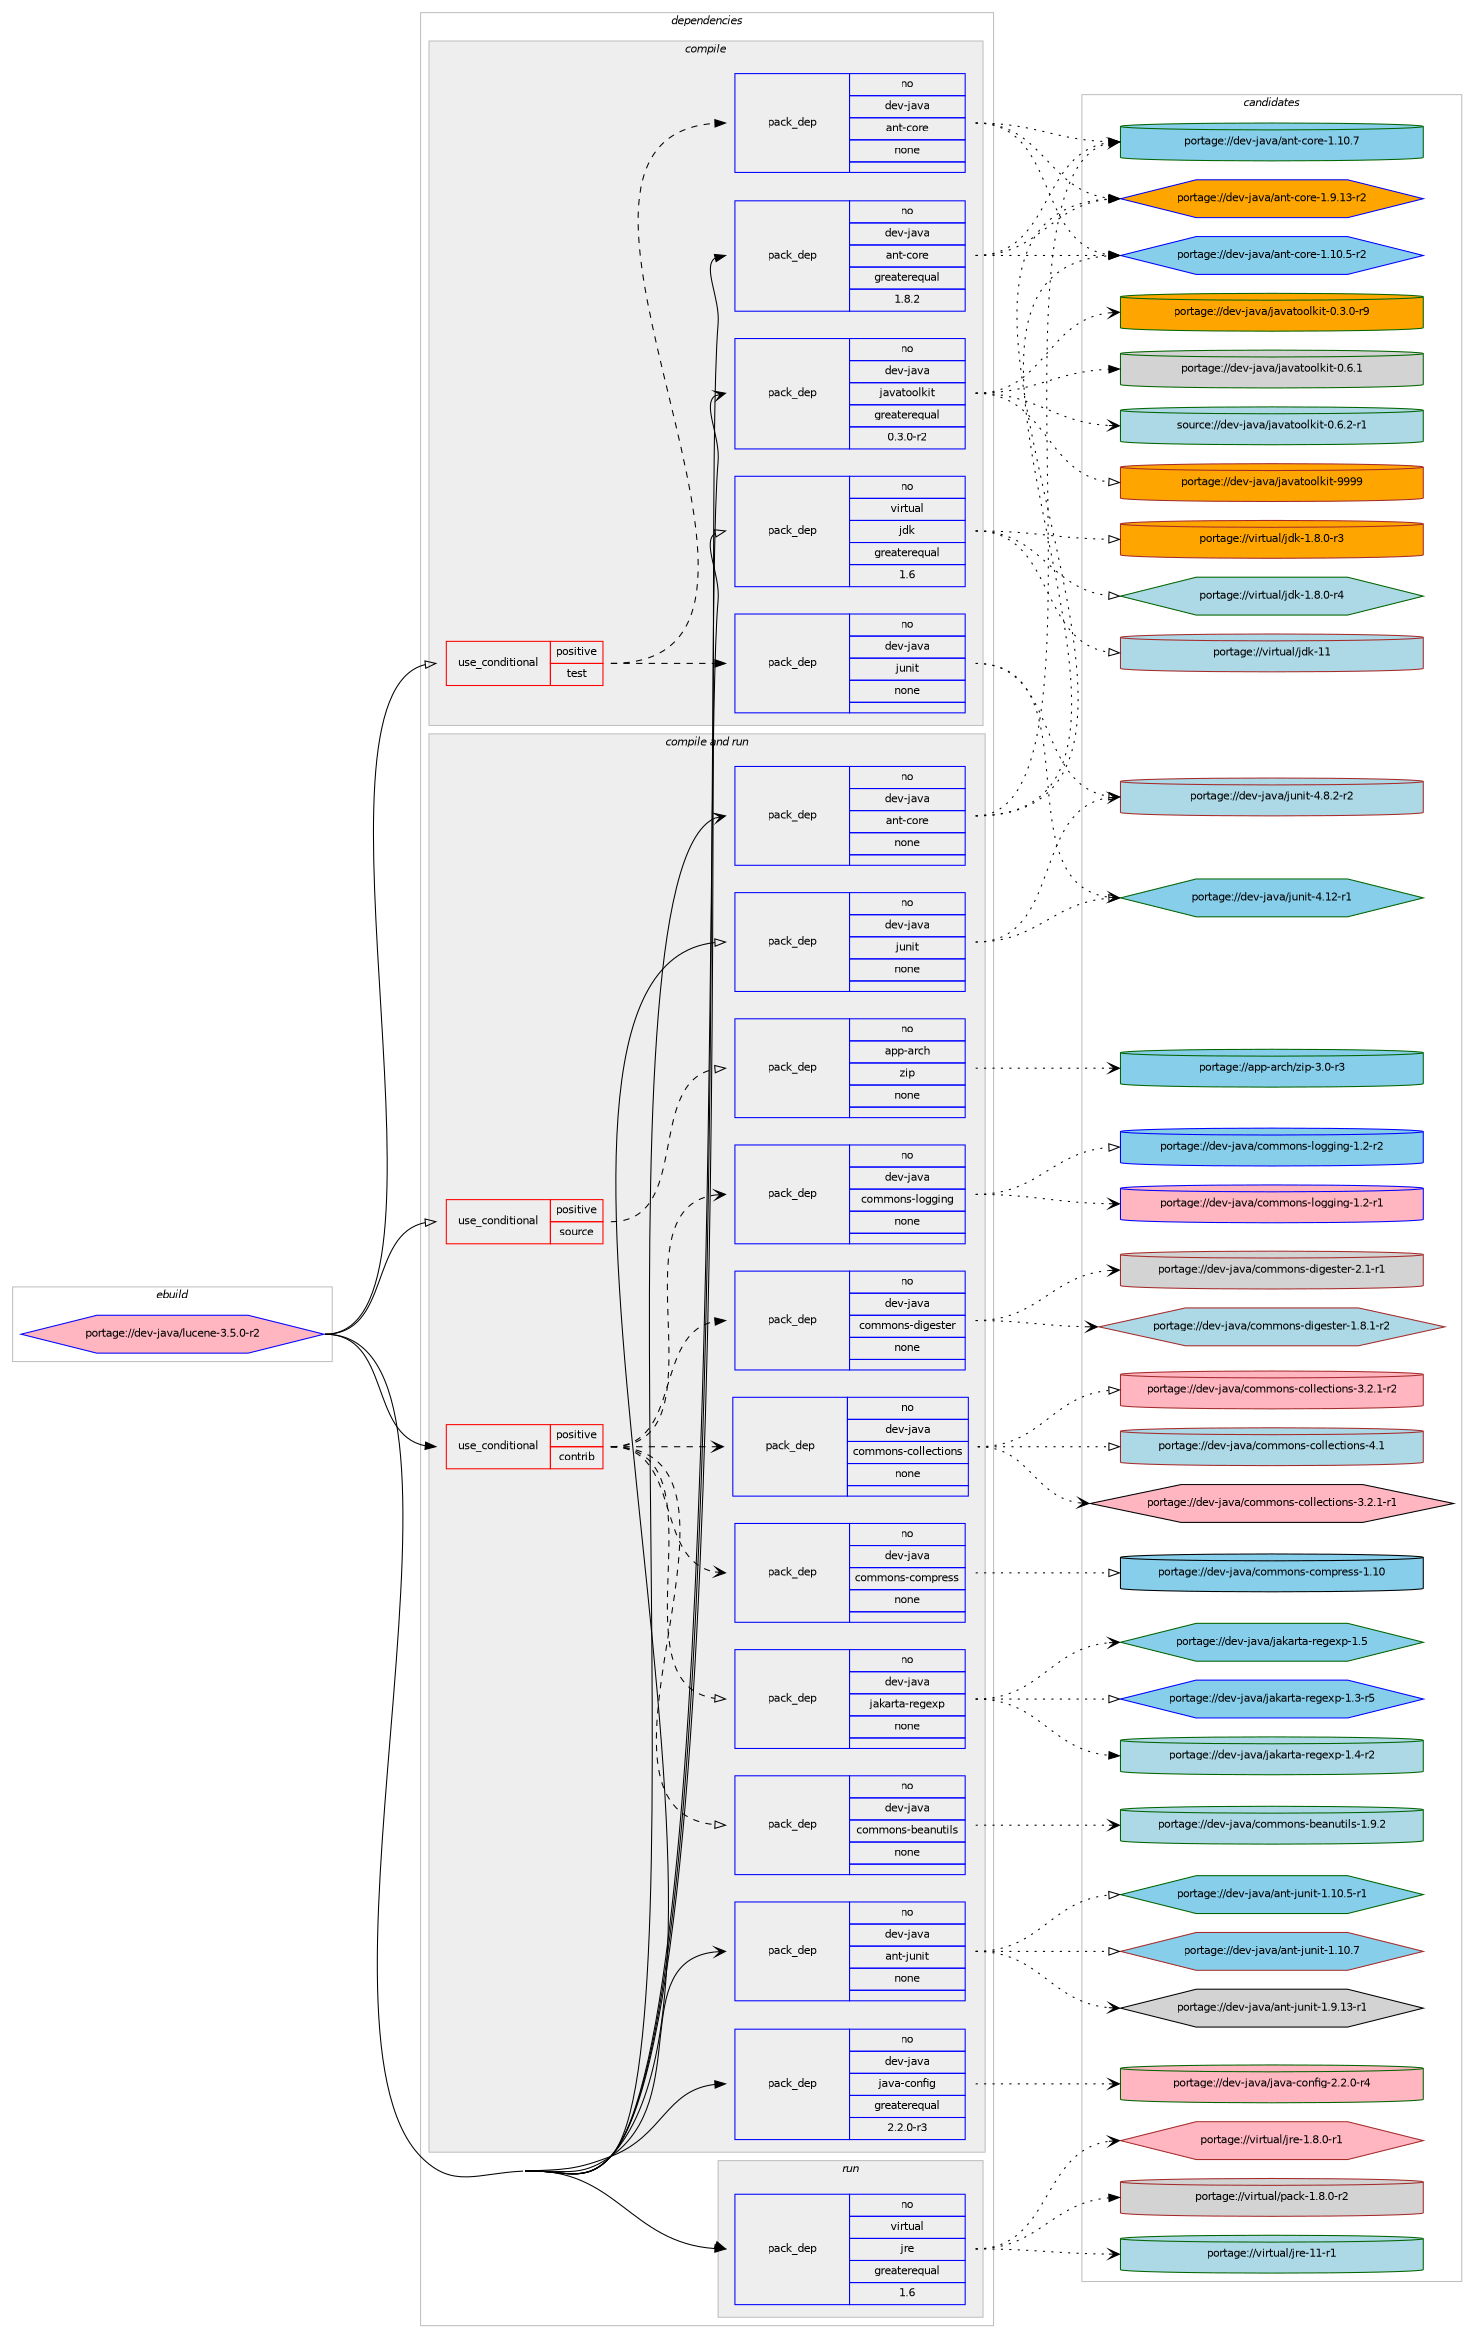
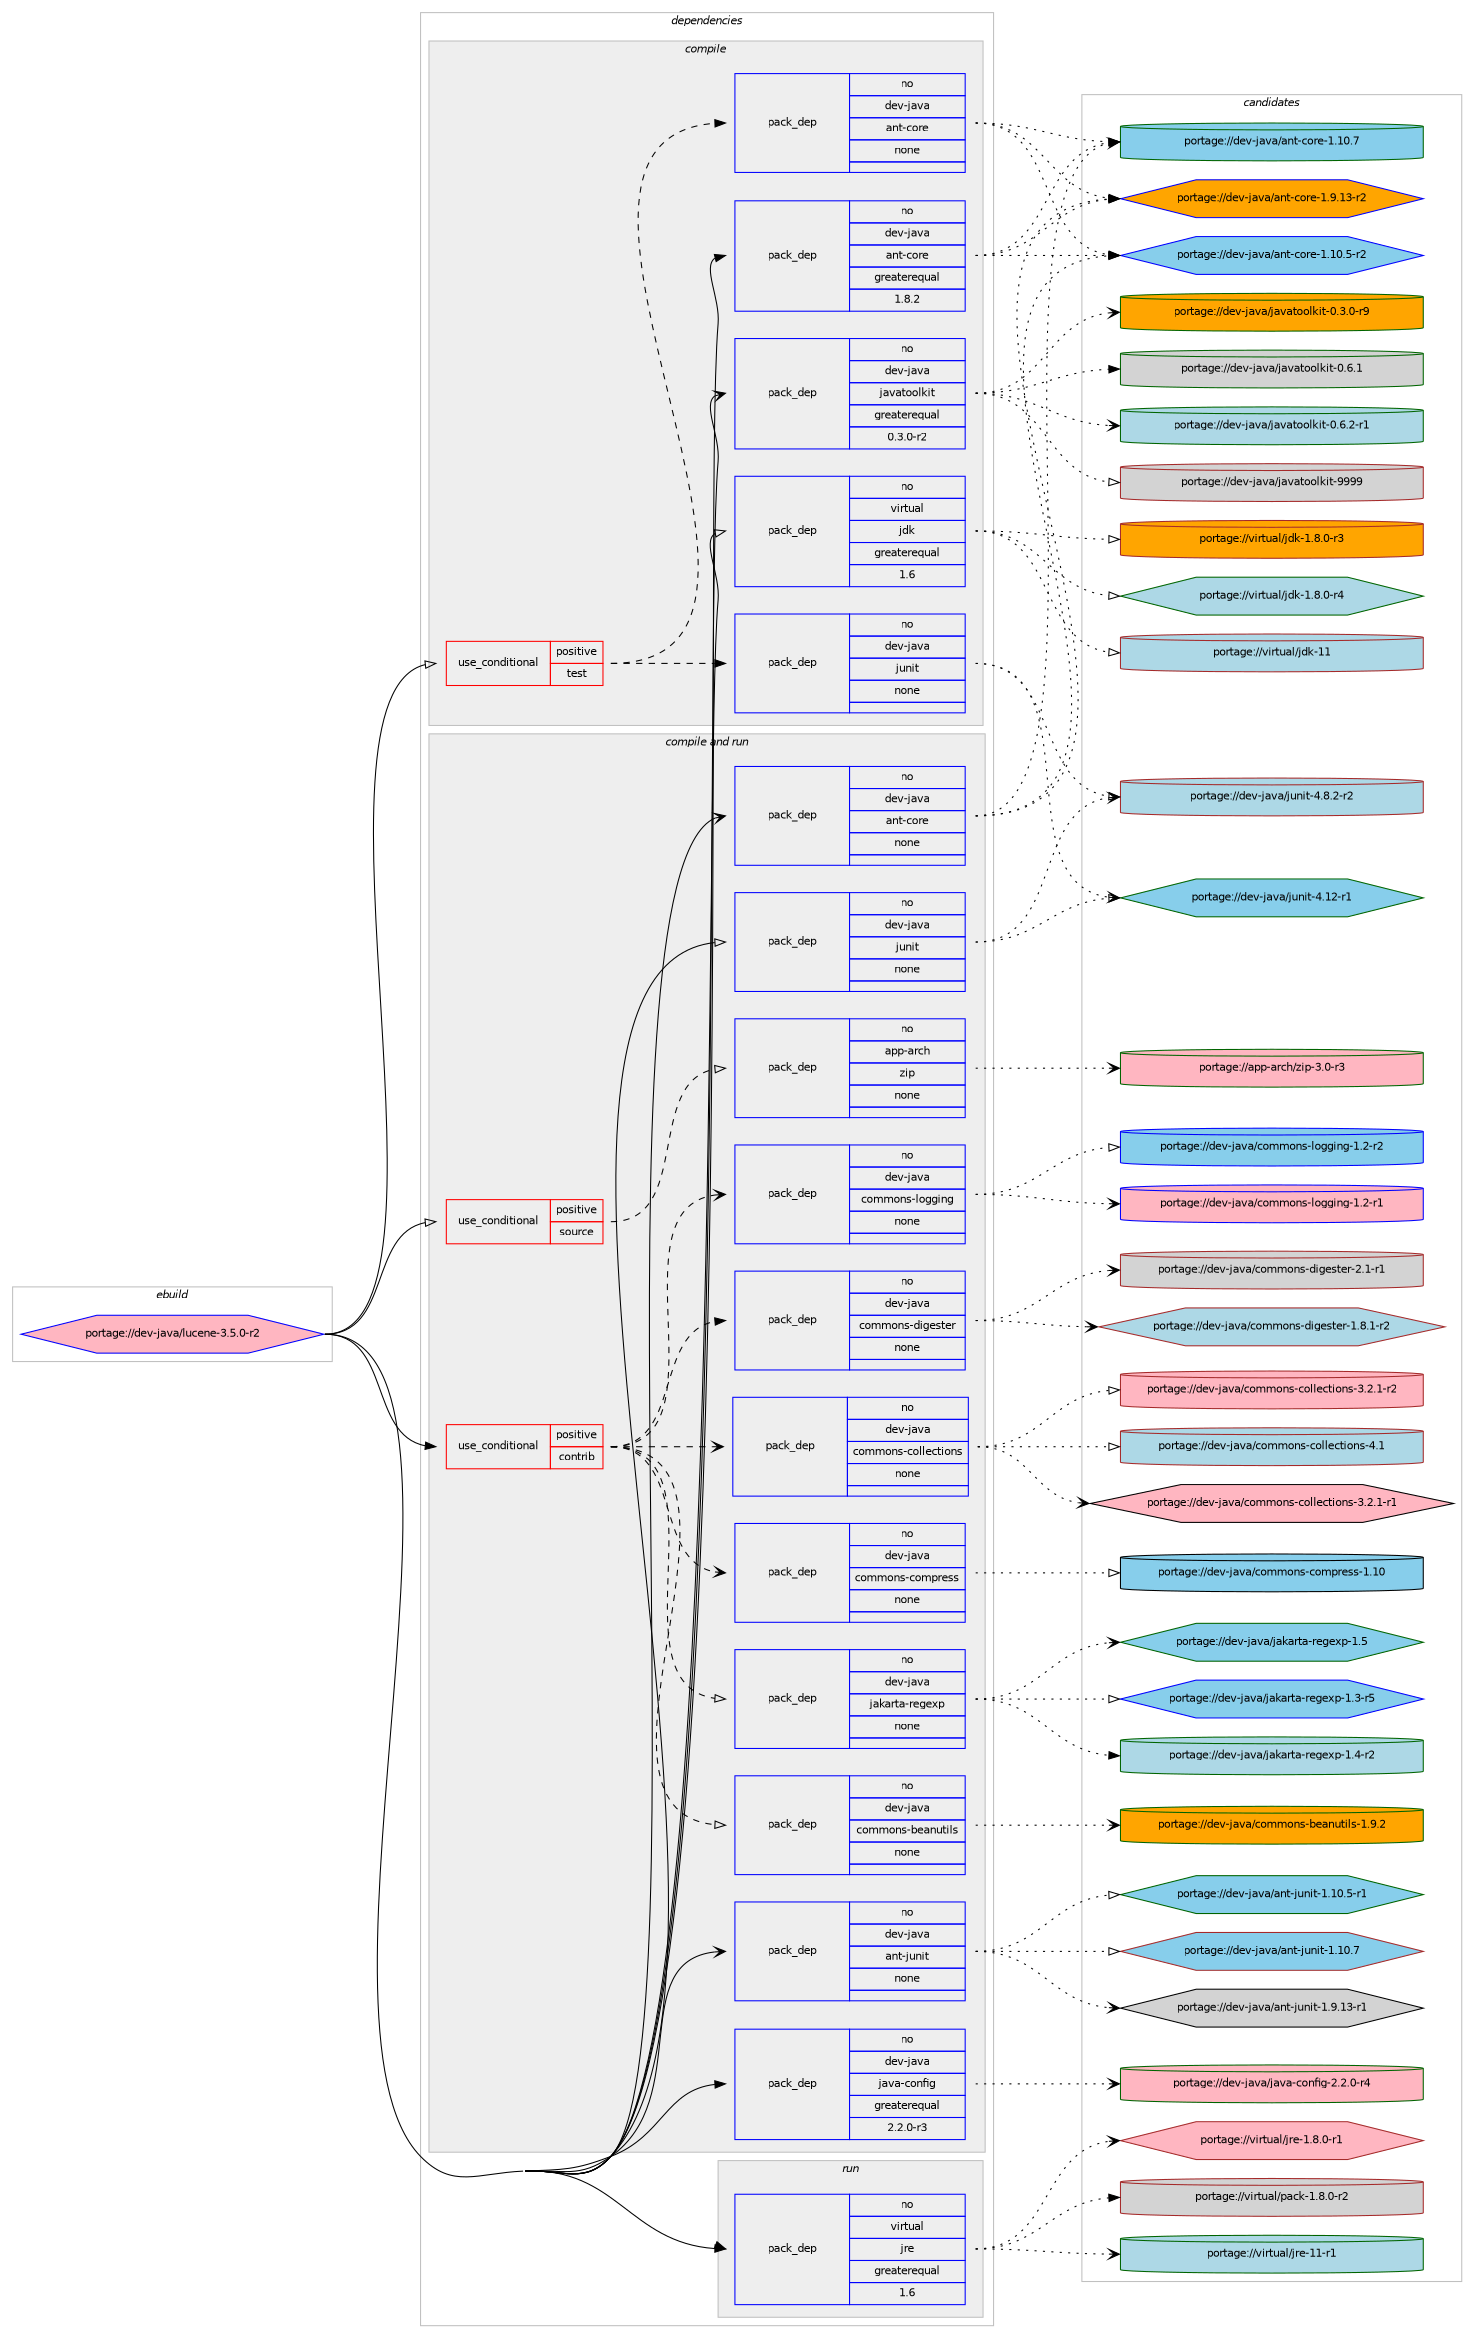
(1272, 426) -> (1272, 426)
(1272, 483) -> (1272, 483)
(1272, 1068) -> (1272, 1068)
(1272, 1825) -> (1272, 1825)
